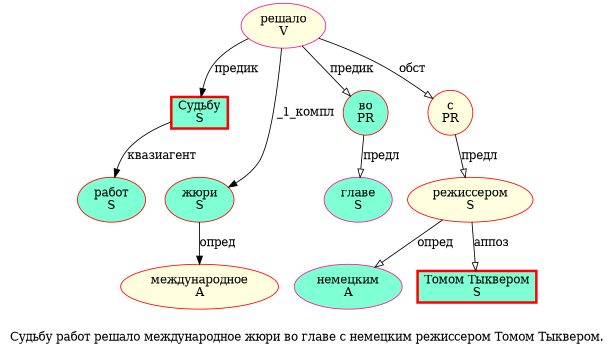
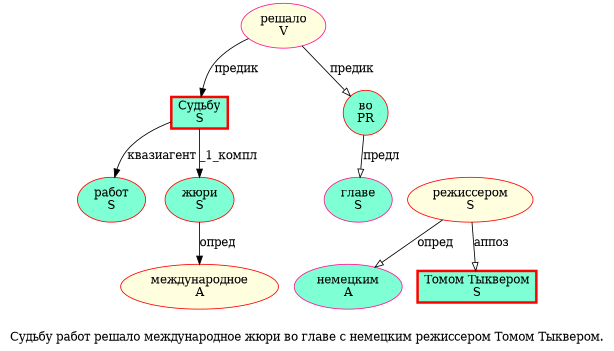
(450, 113) -> none
(272, 122) -> (200, 149)
